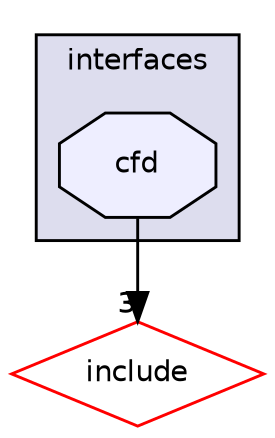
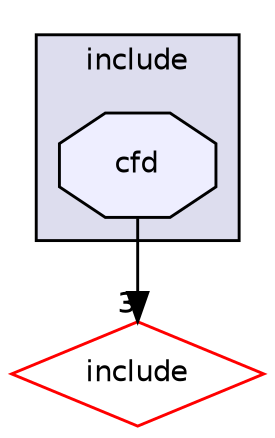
(138, 62) -> (138, 62)
